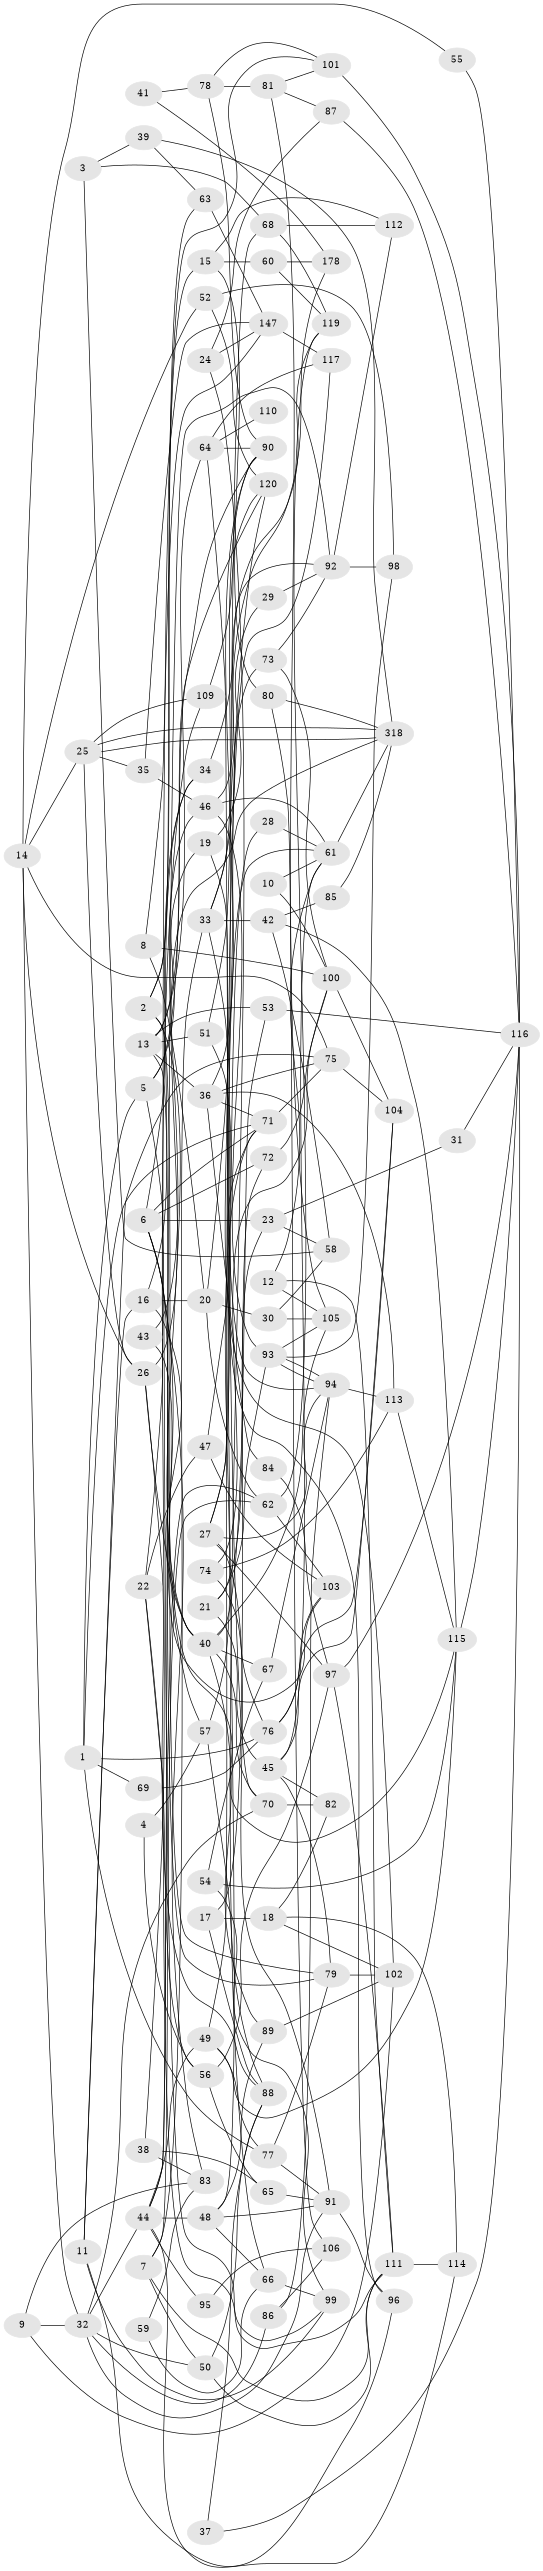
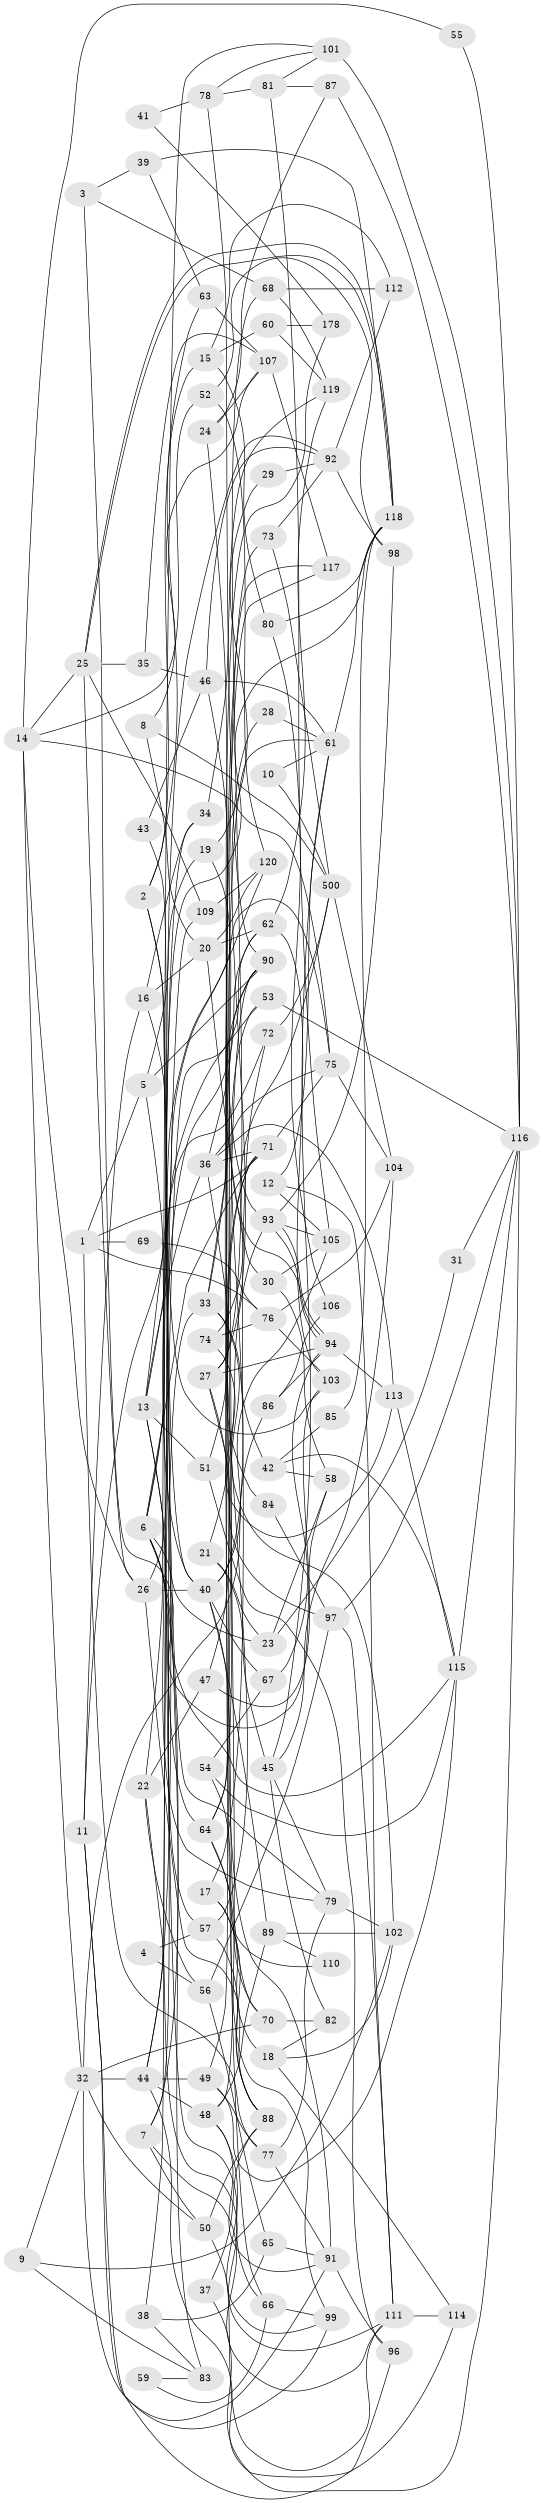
(269, 324) -> (269, 362)
(394, 734) -> (394, 518)
(331, 979) -> (331, 886)
none -> (297, 1947)
(206, 2306) -> none
